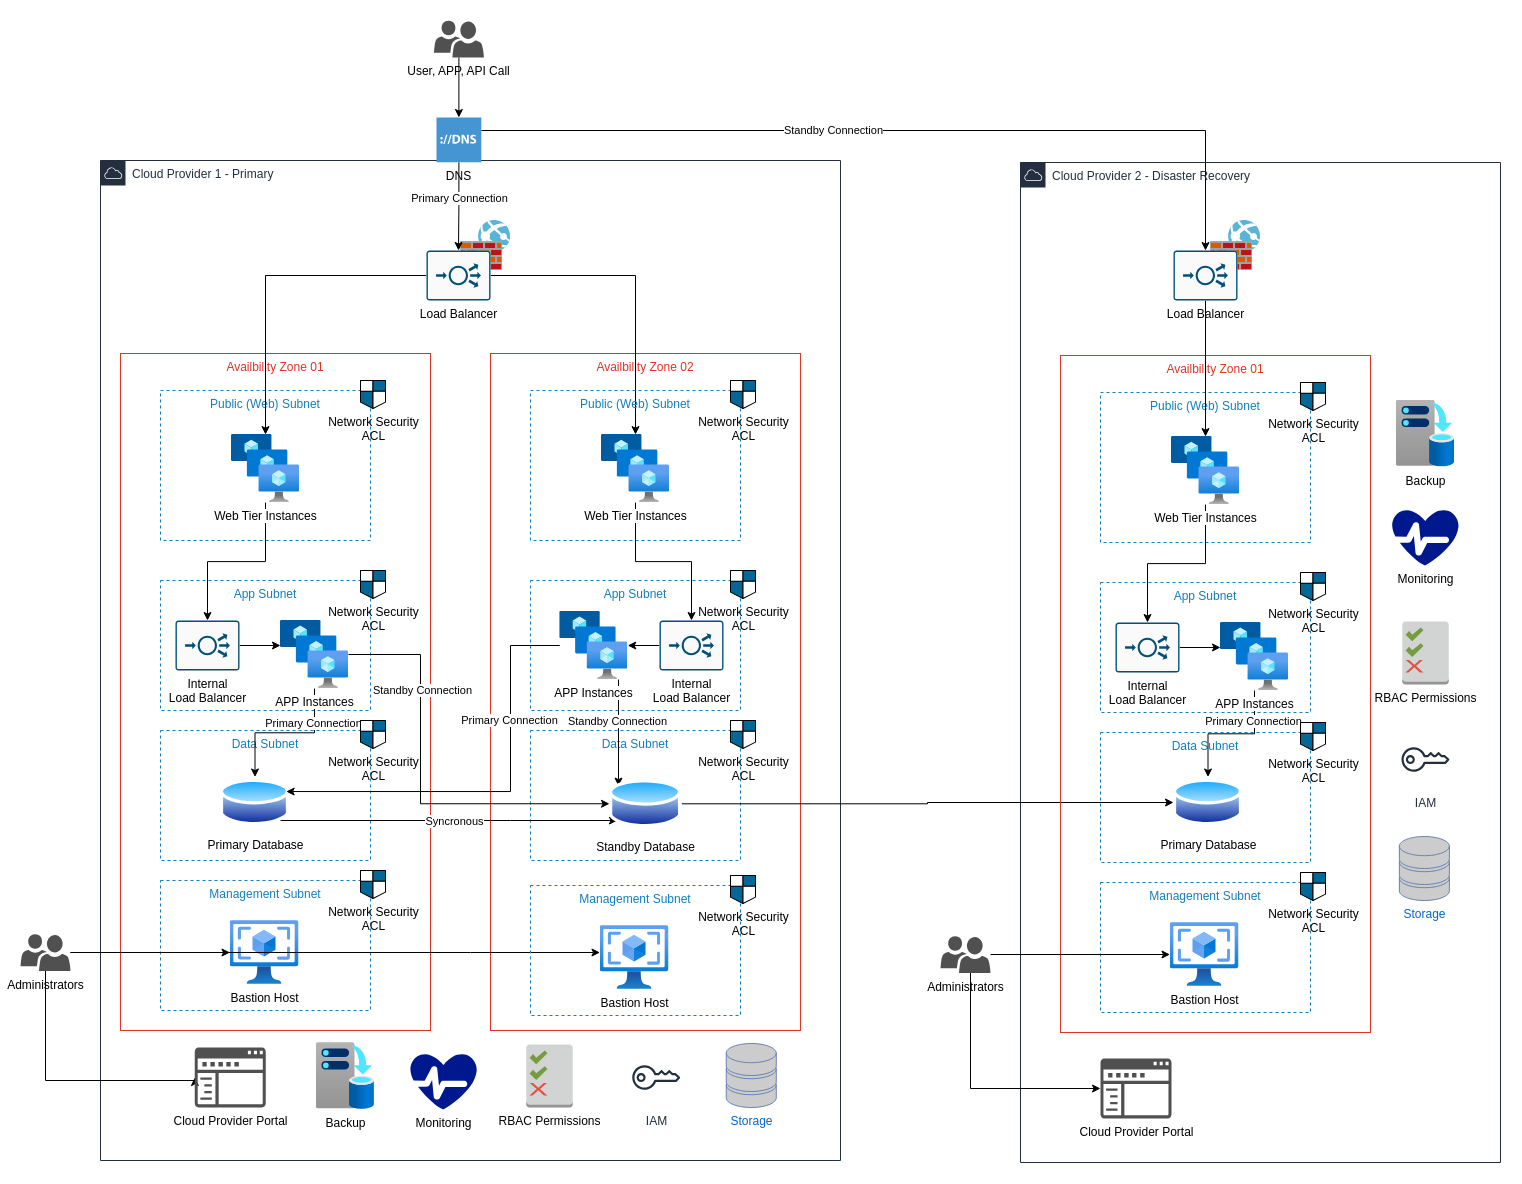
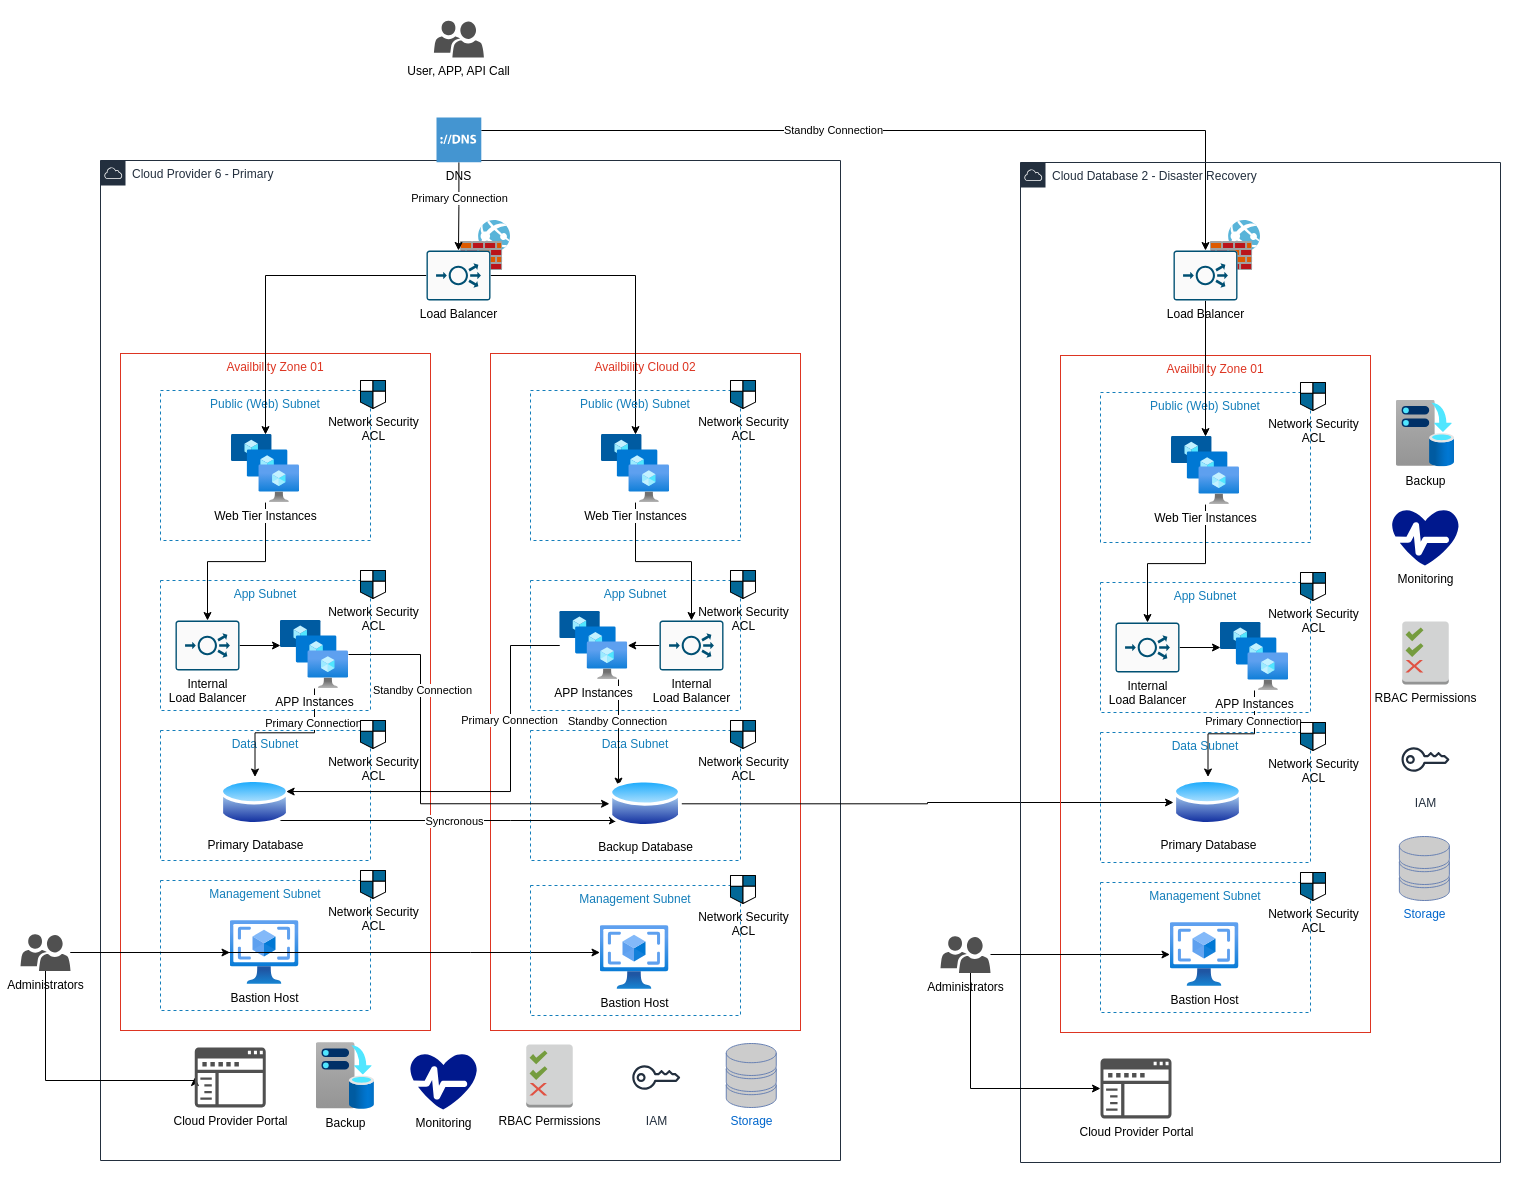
(459, 84) -> none
(209, 175) -> (209, 175)
(1161, 177) -> (1163, 177)
(645, 367) -> (645, 367)
(646, 848) -> (646, 848)
